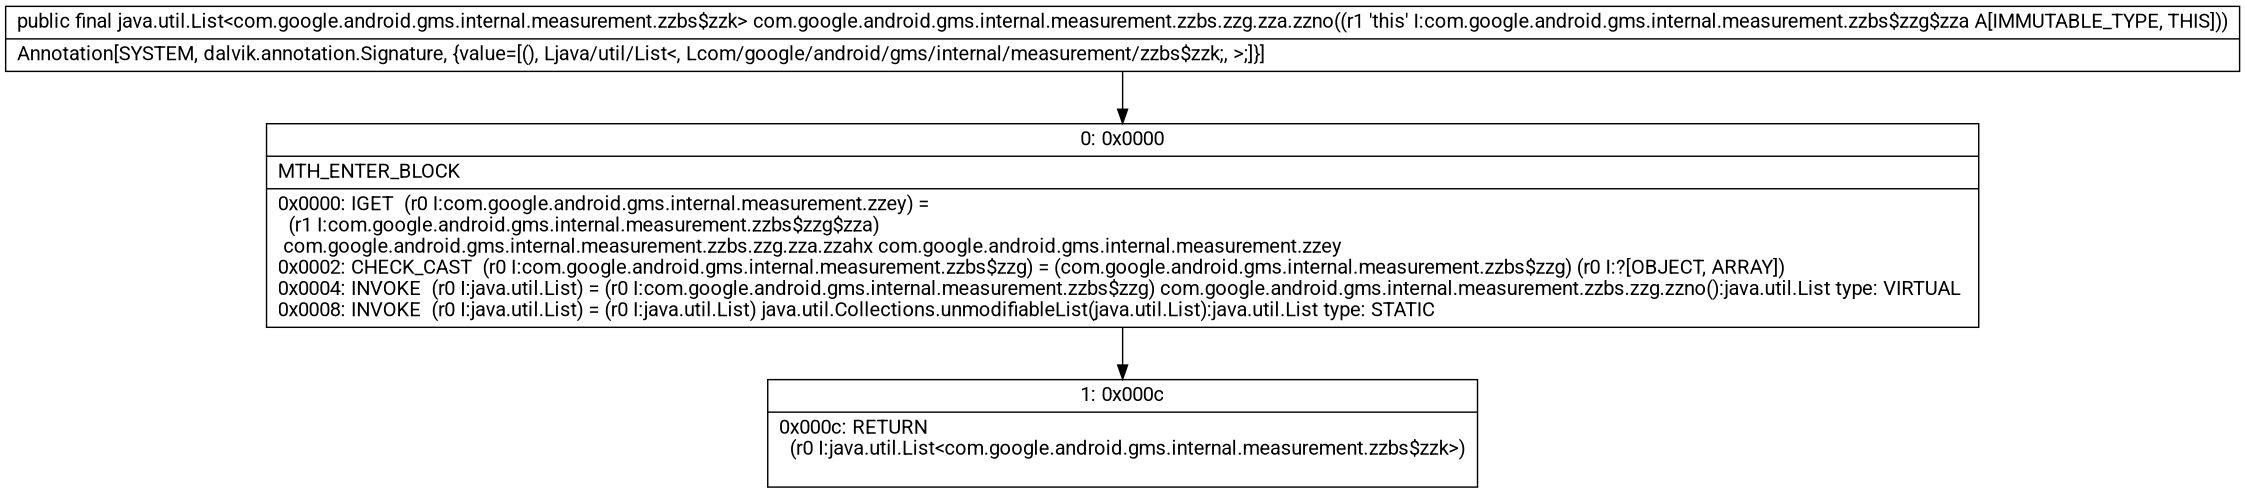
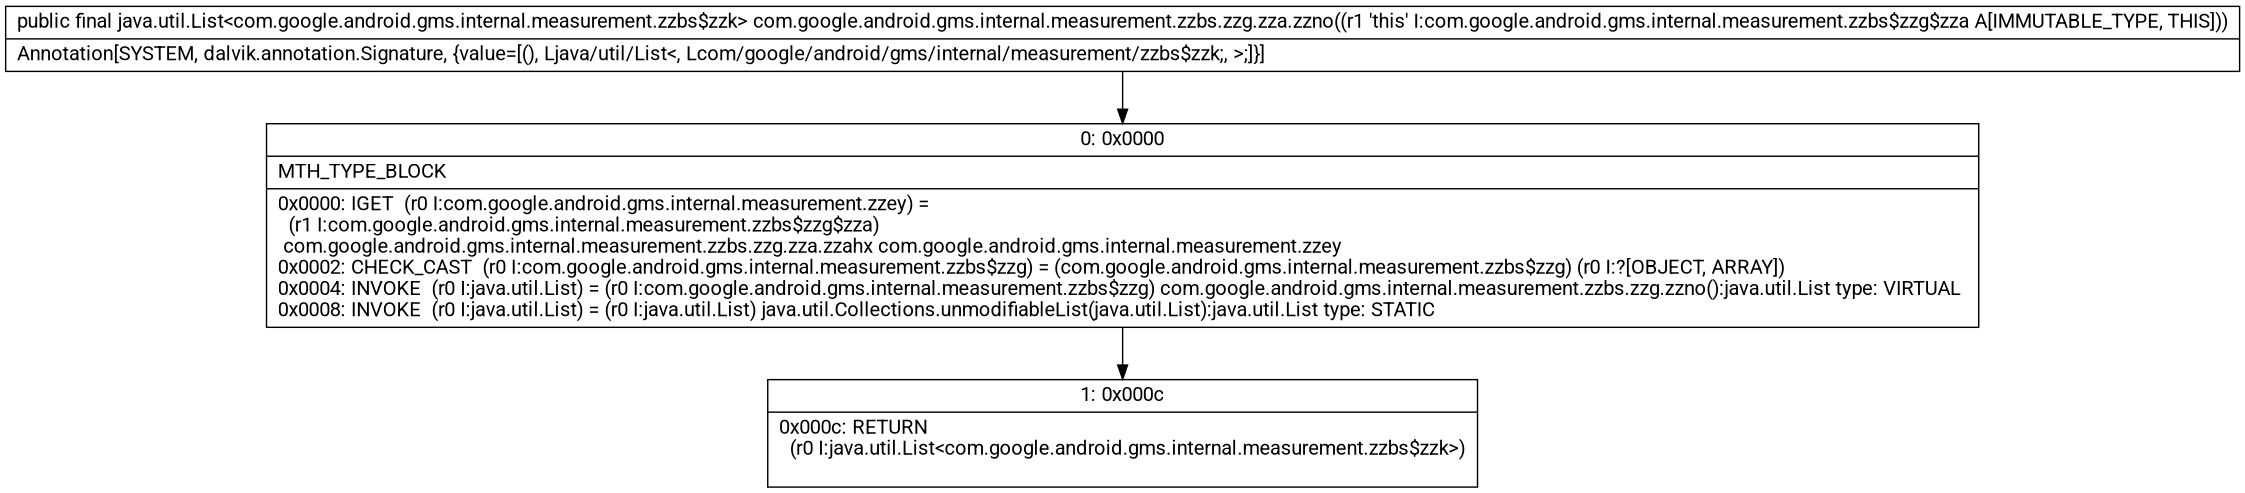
(370, 172) -> (363, 172)
